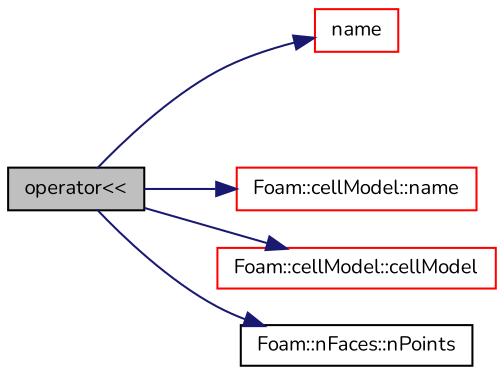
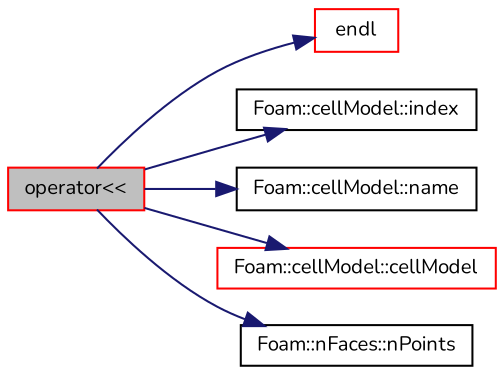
(357, 30) -> (357, 30)
none -> (357, 110)
(76, 189) -> (76, 189)
(357, 189) -> (357, 189)
